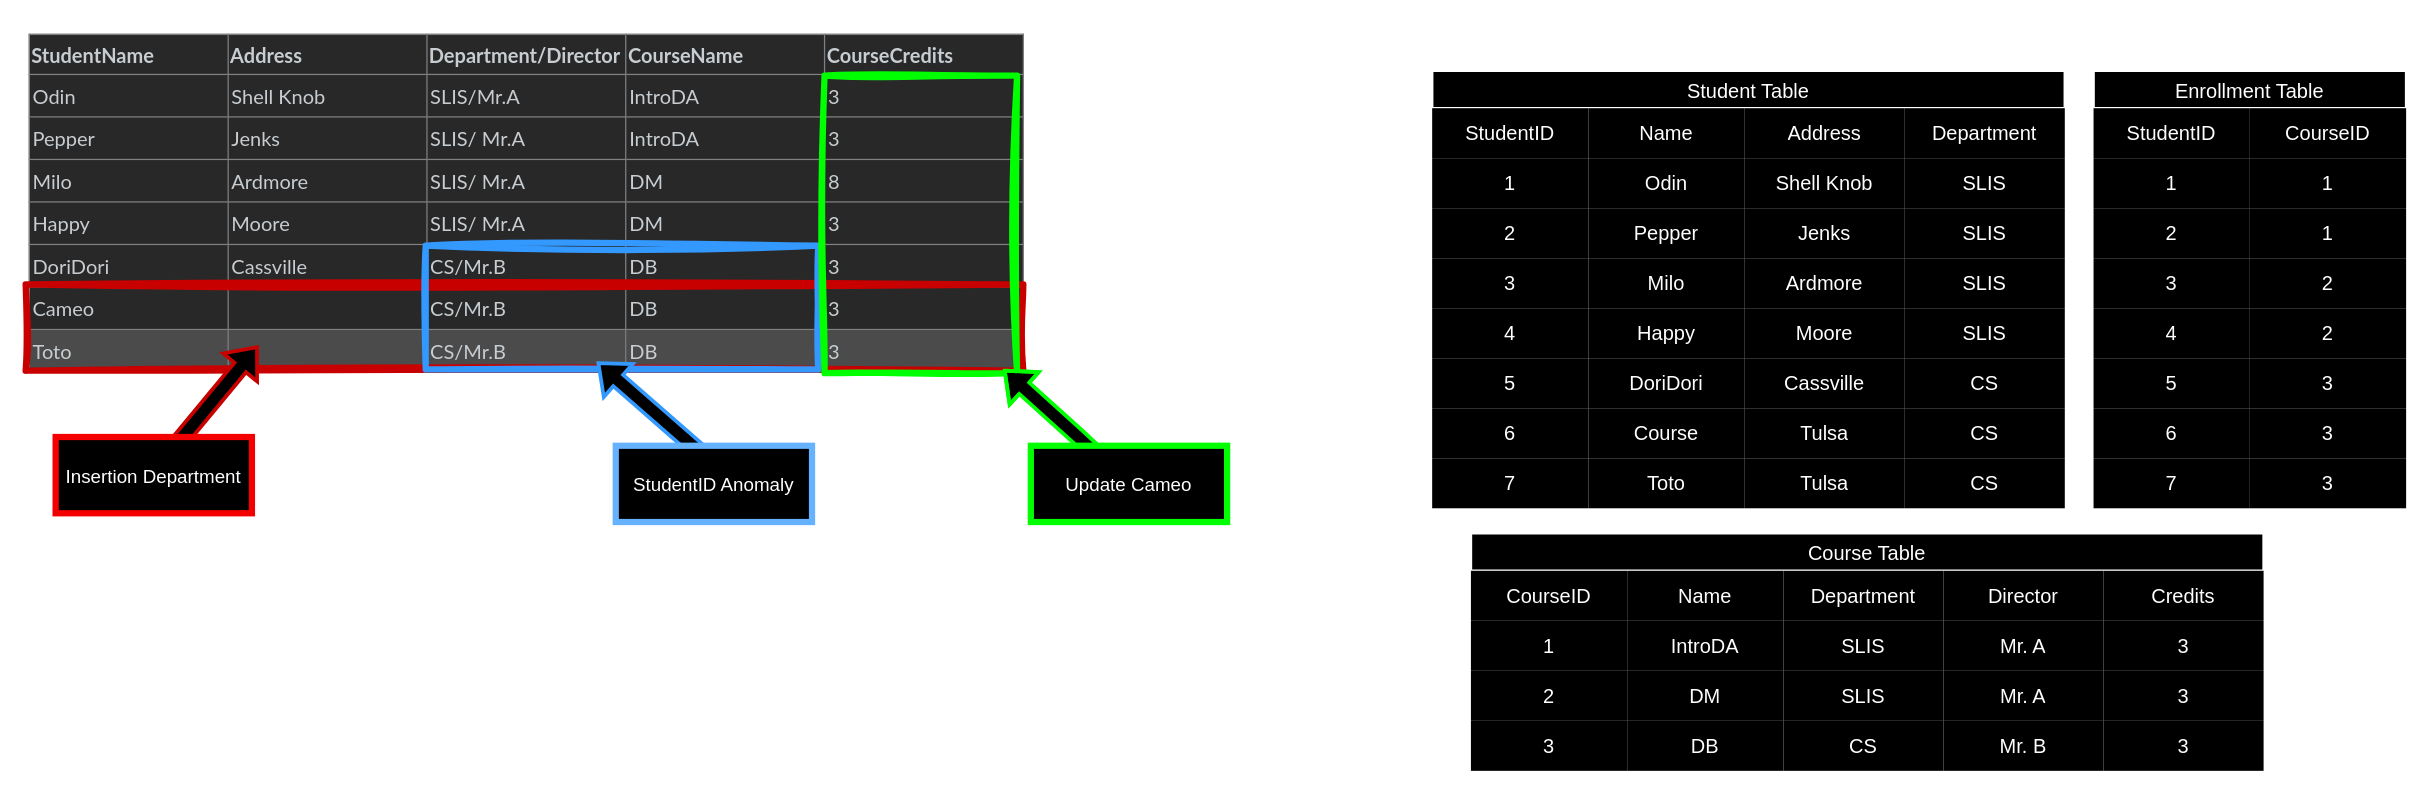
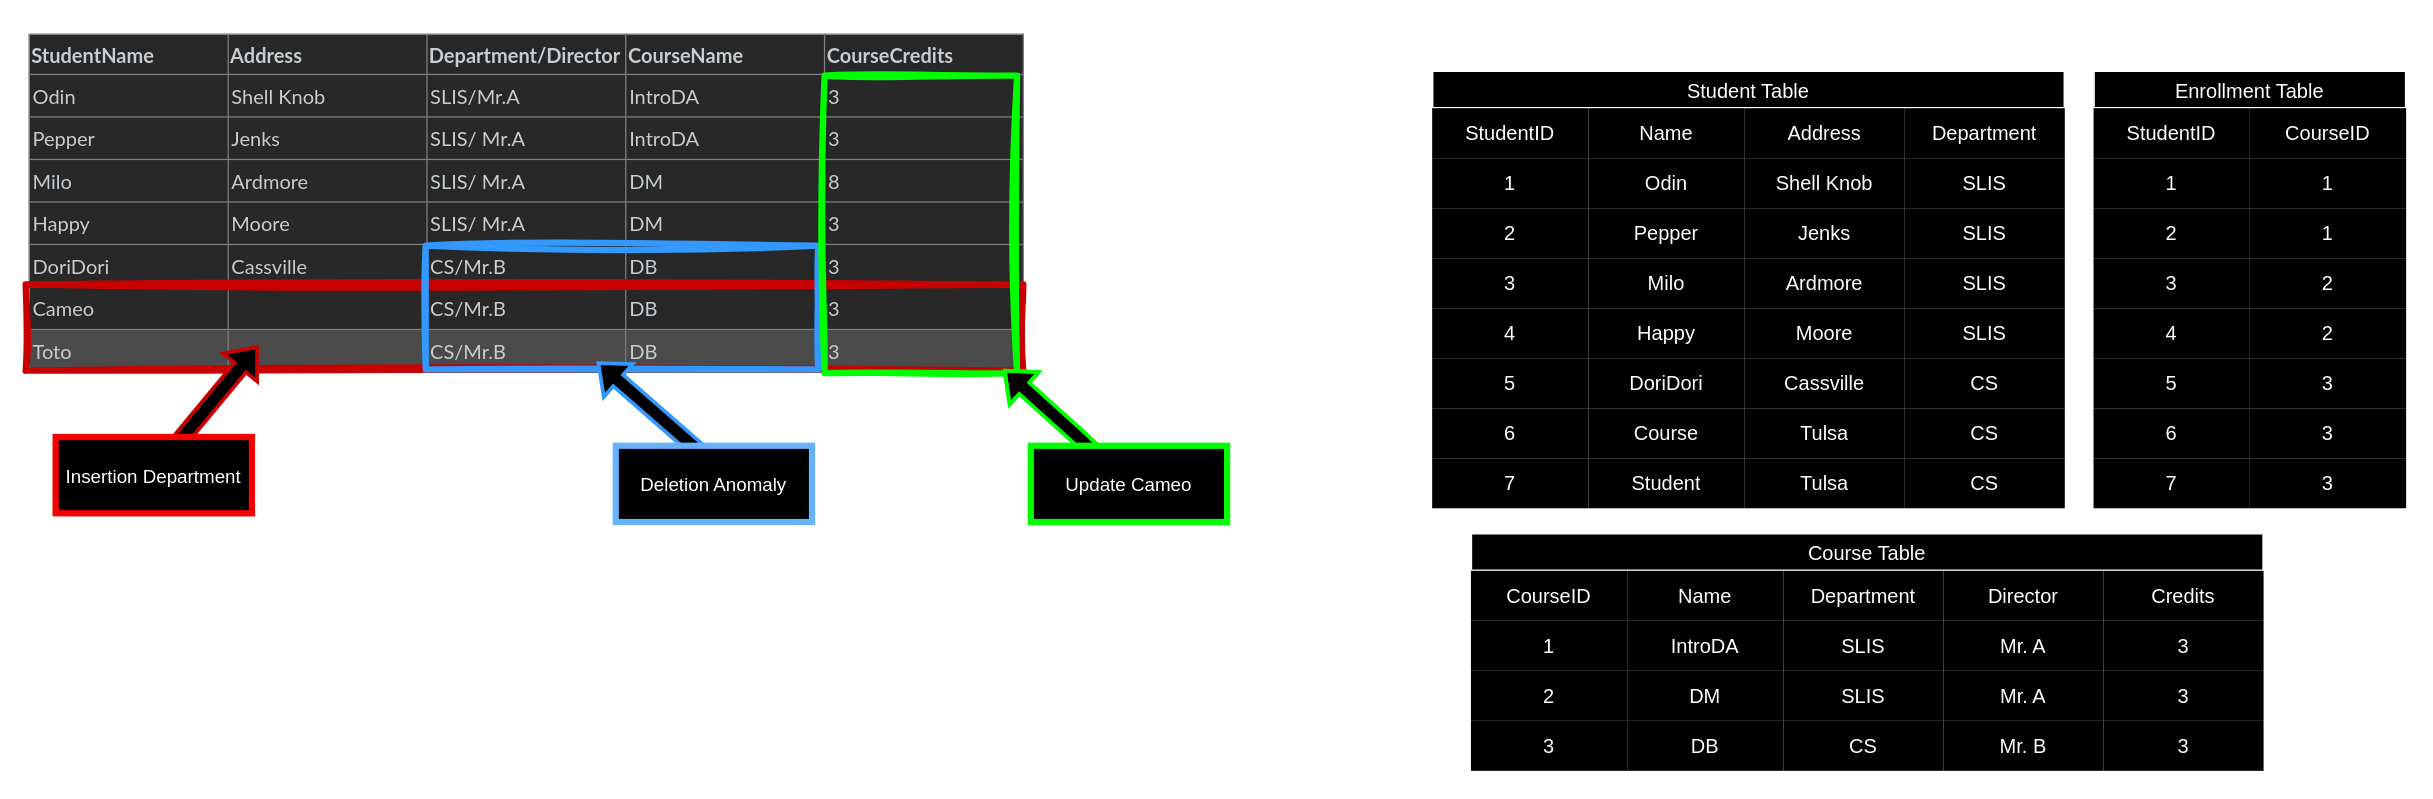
(1666, 483) -> (1666, 483)
(714, 484) -> (714, 484)
